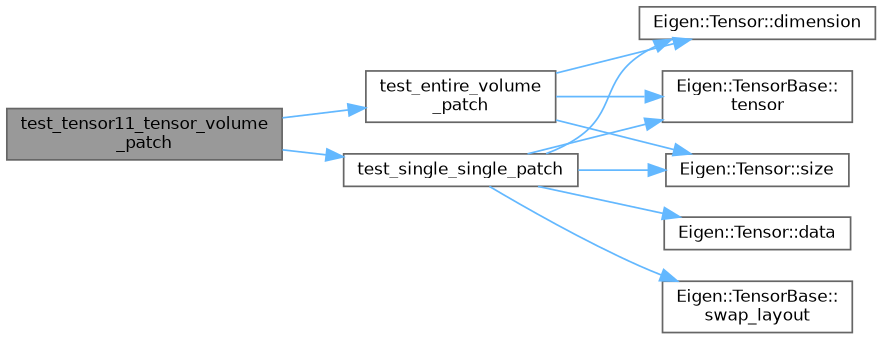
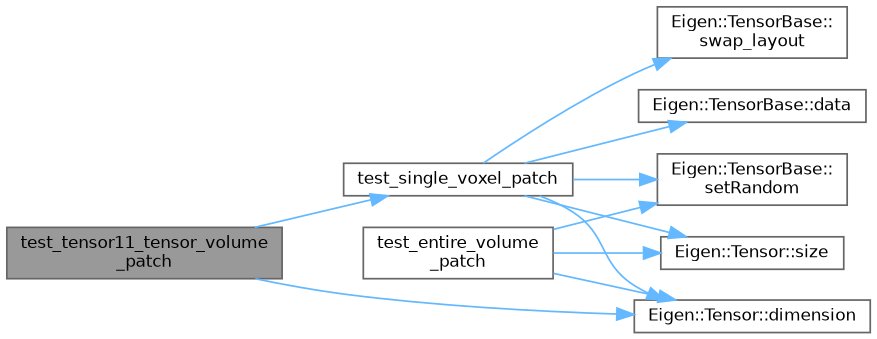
(757, 97) -> (752, 180)
(315, 114) -> (435, 304)
(461, 170) -> (458, 180)
(757, 233) -> (752, 106)
